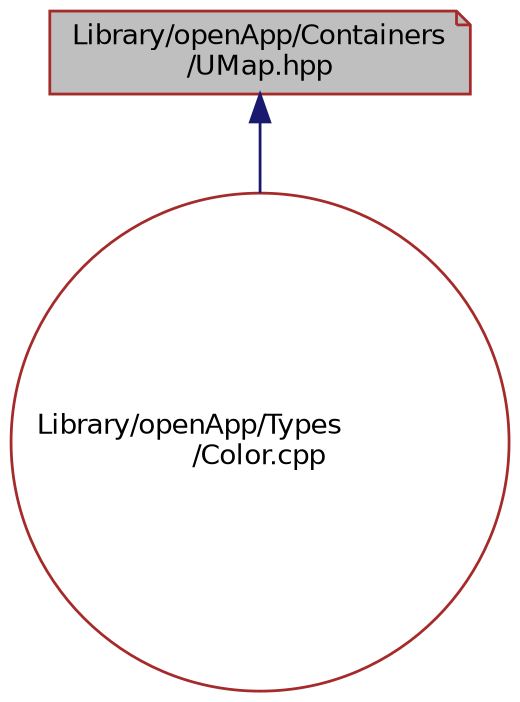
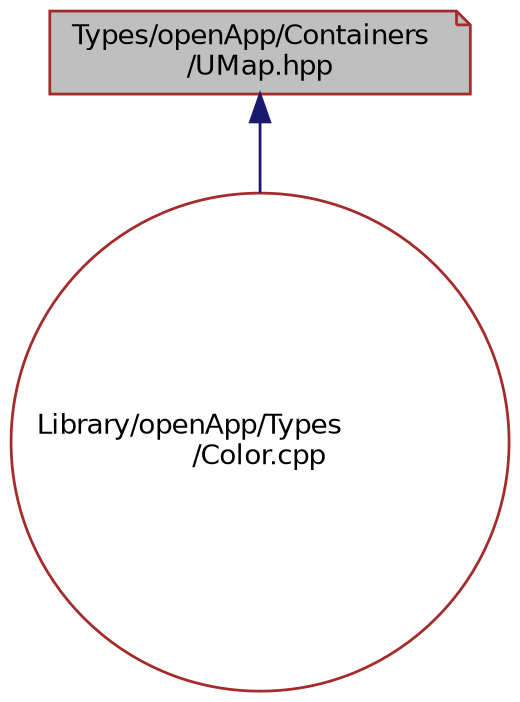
(260, 53) -> (260, 53)
